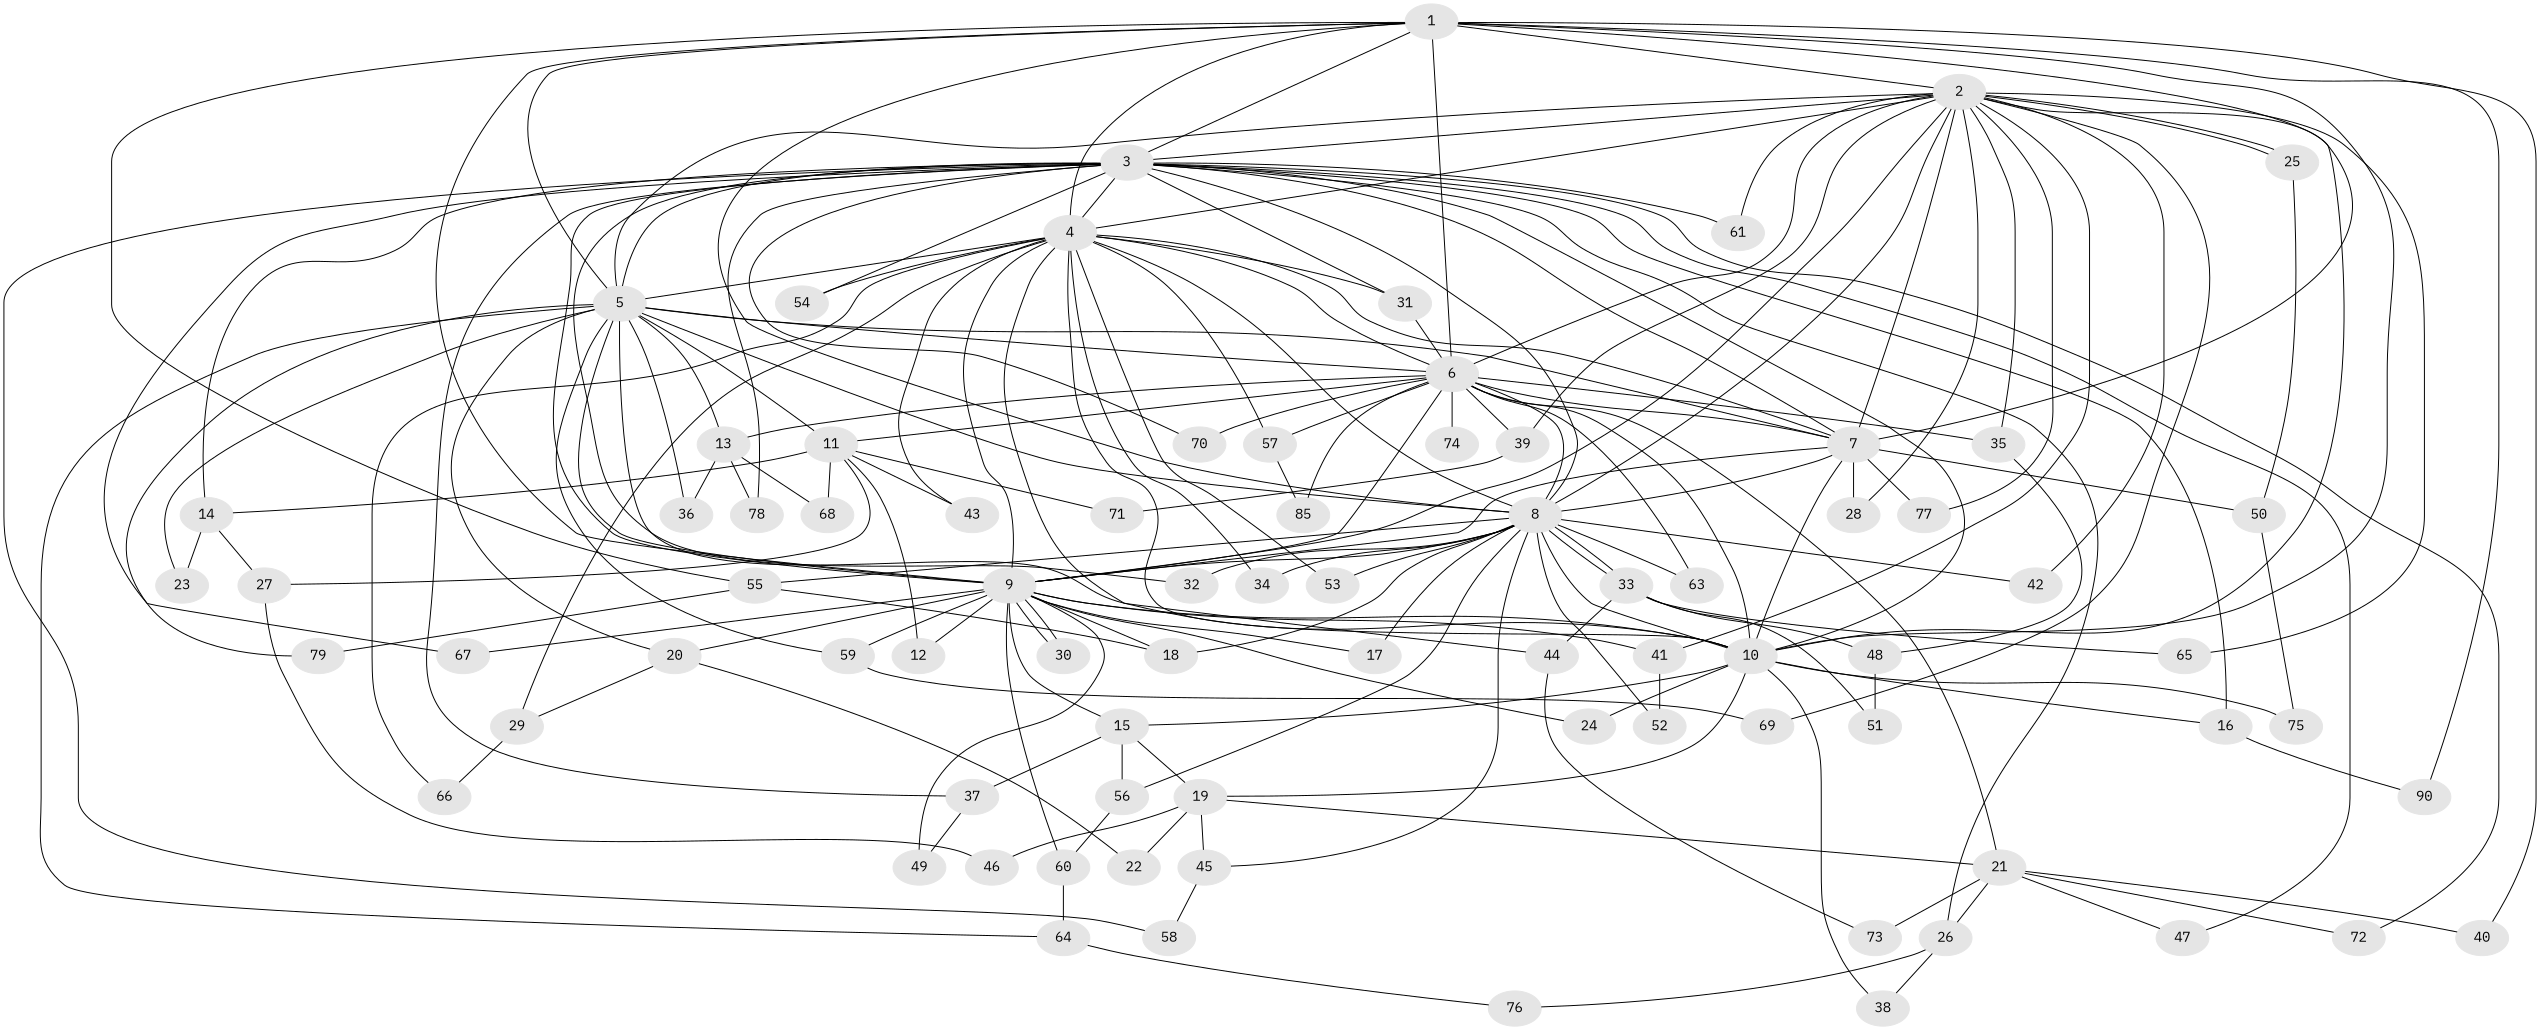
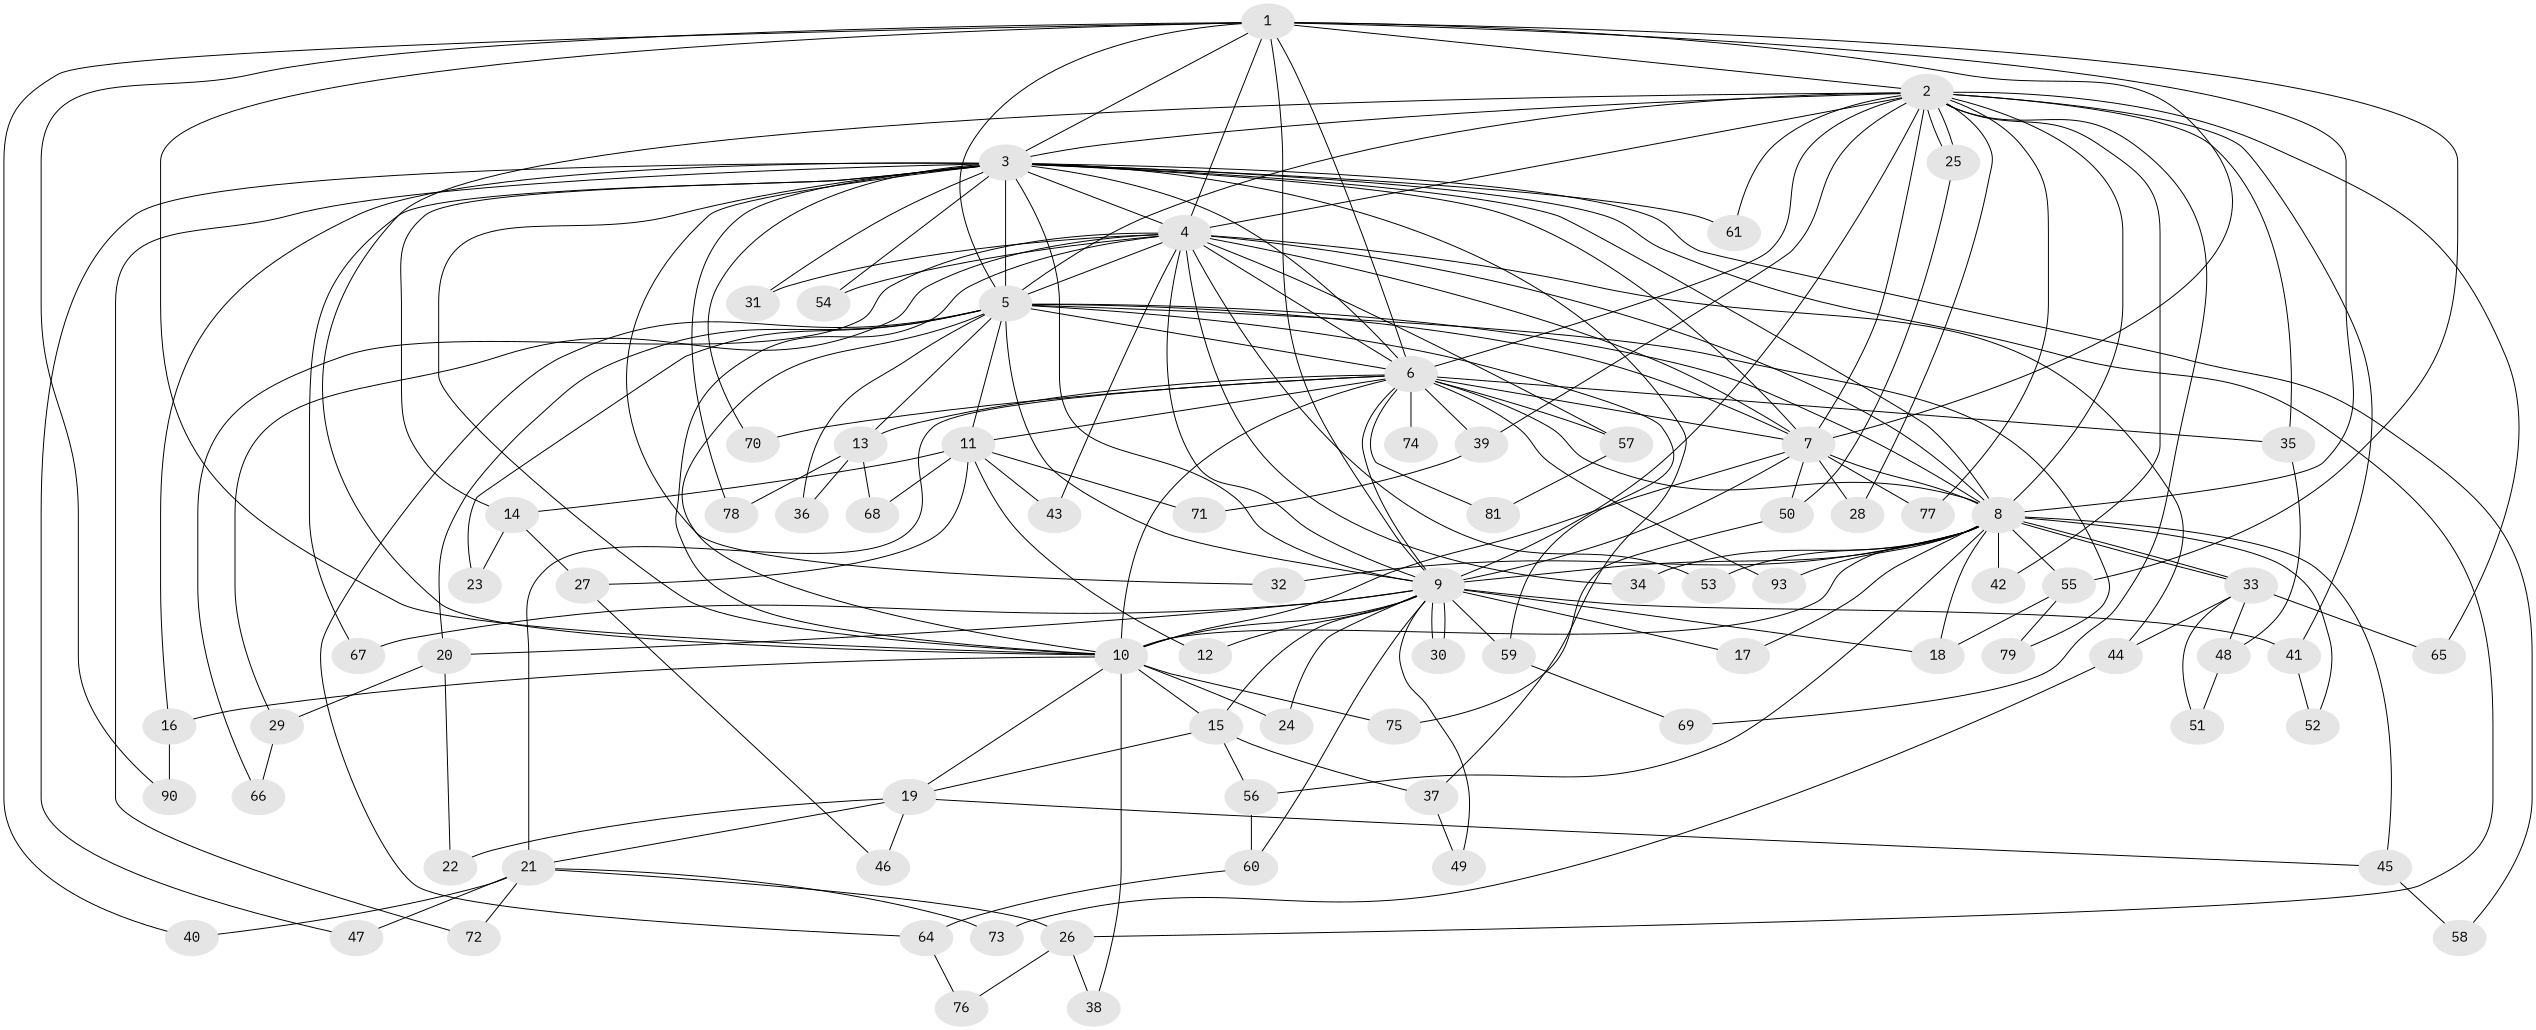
(1425, 334) -> (1226, 218)
(1303, 515) -> (1493, 515)
(1697, 586) -> (1779, 586)
